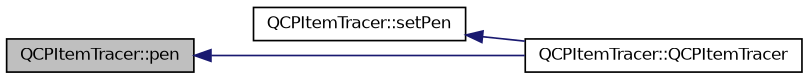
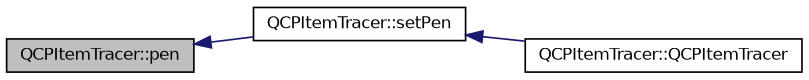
(368, 56) -> (232, 39)
